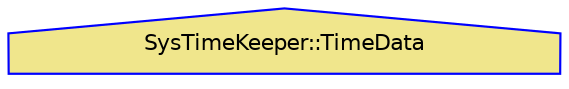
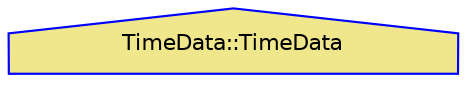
(284, 45) -> (233, 45)
